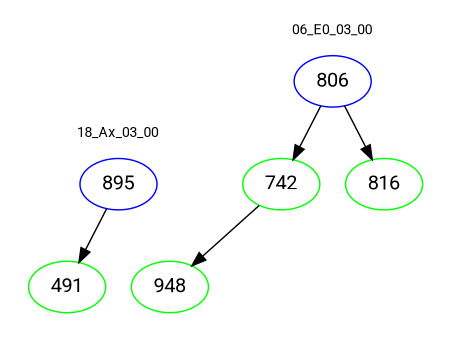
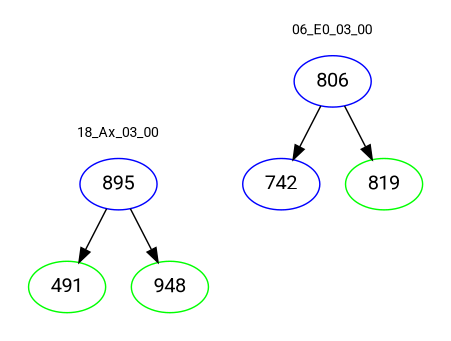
(281, 184) -> (281, 184)
(384, 184) -> (384, 184)
(231, 231) -> (141, 229)
